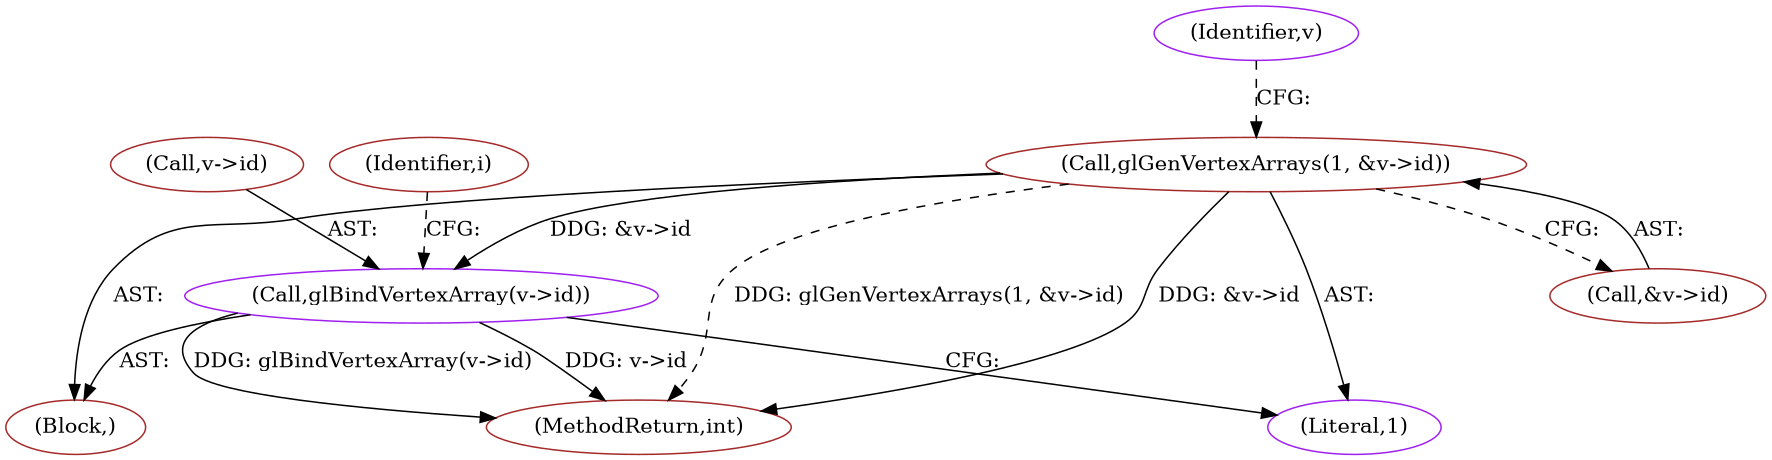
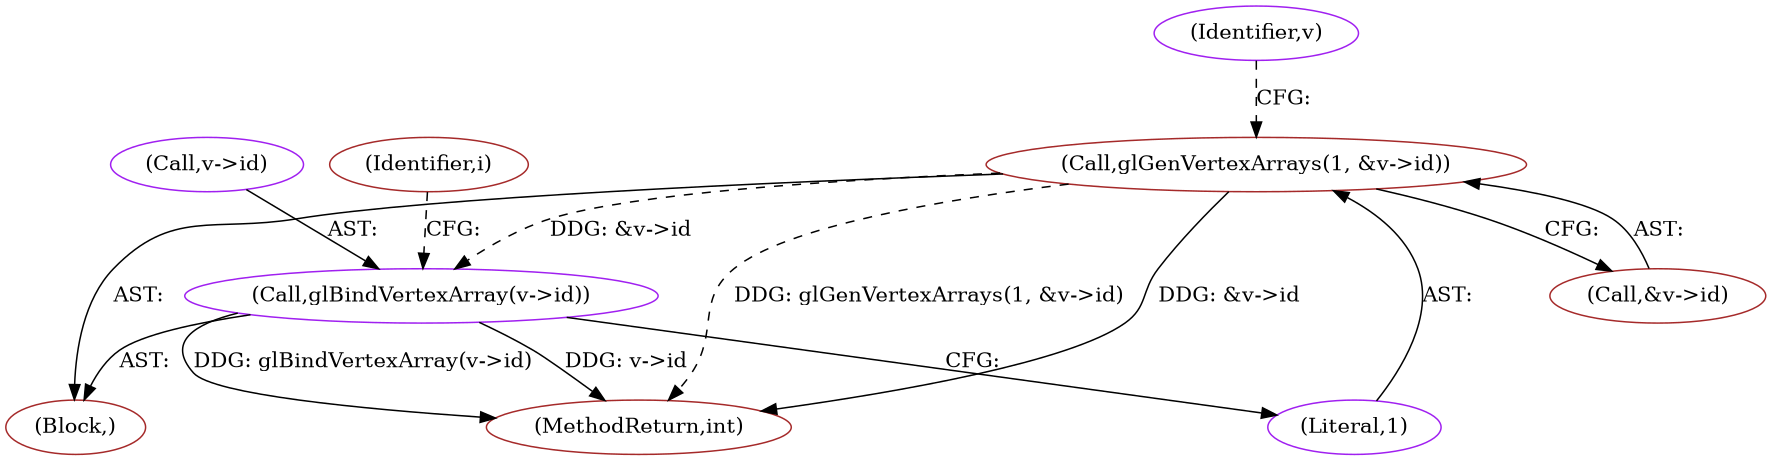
(207, 165) -> (207, 165)
(660, 198) -> (660, 198)
(1490, 220) -> (1490, 220)
(1313, 286) -> (1422, 289)
